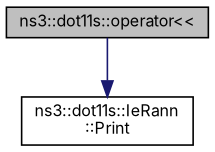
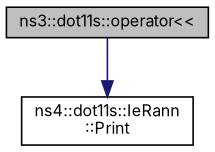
(107, 121) -> (107, 121)
